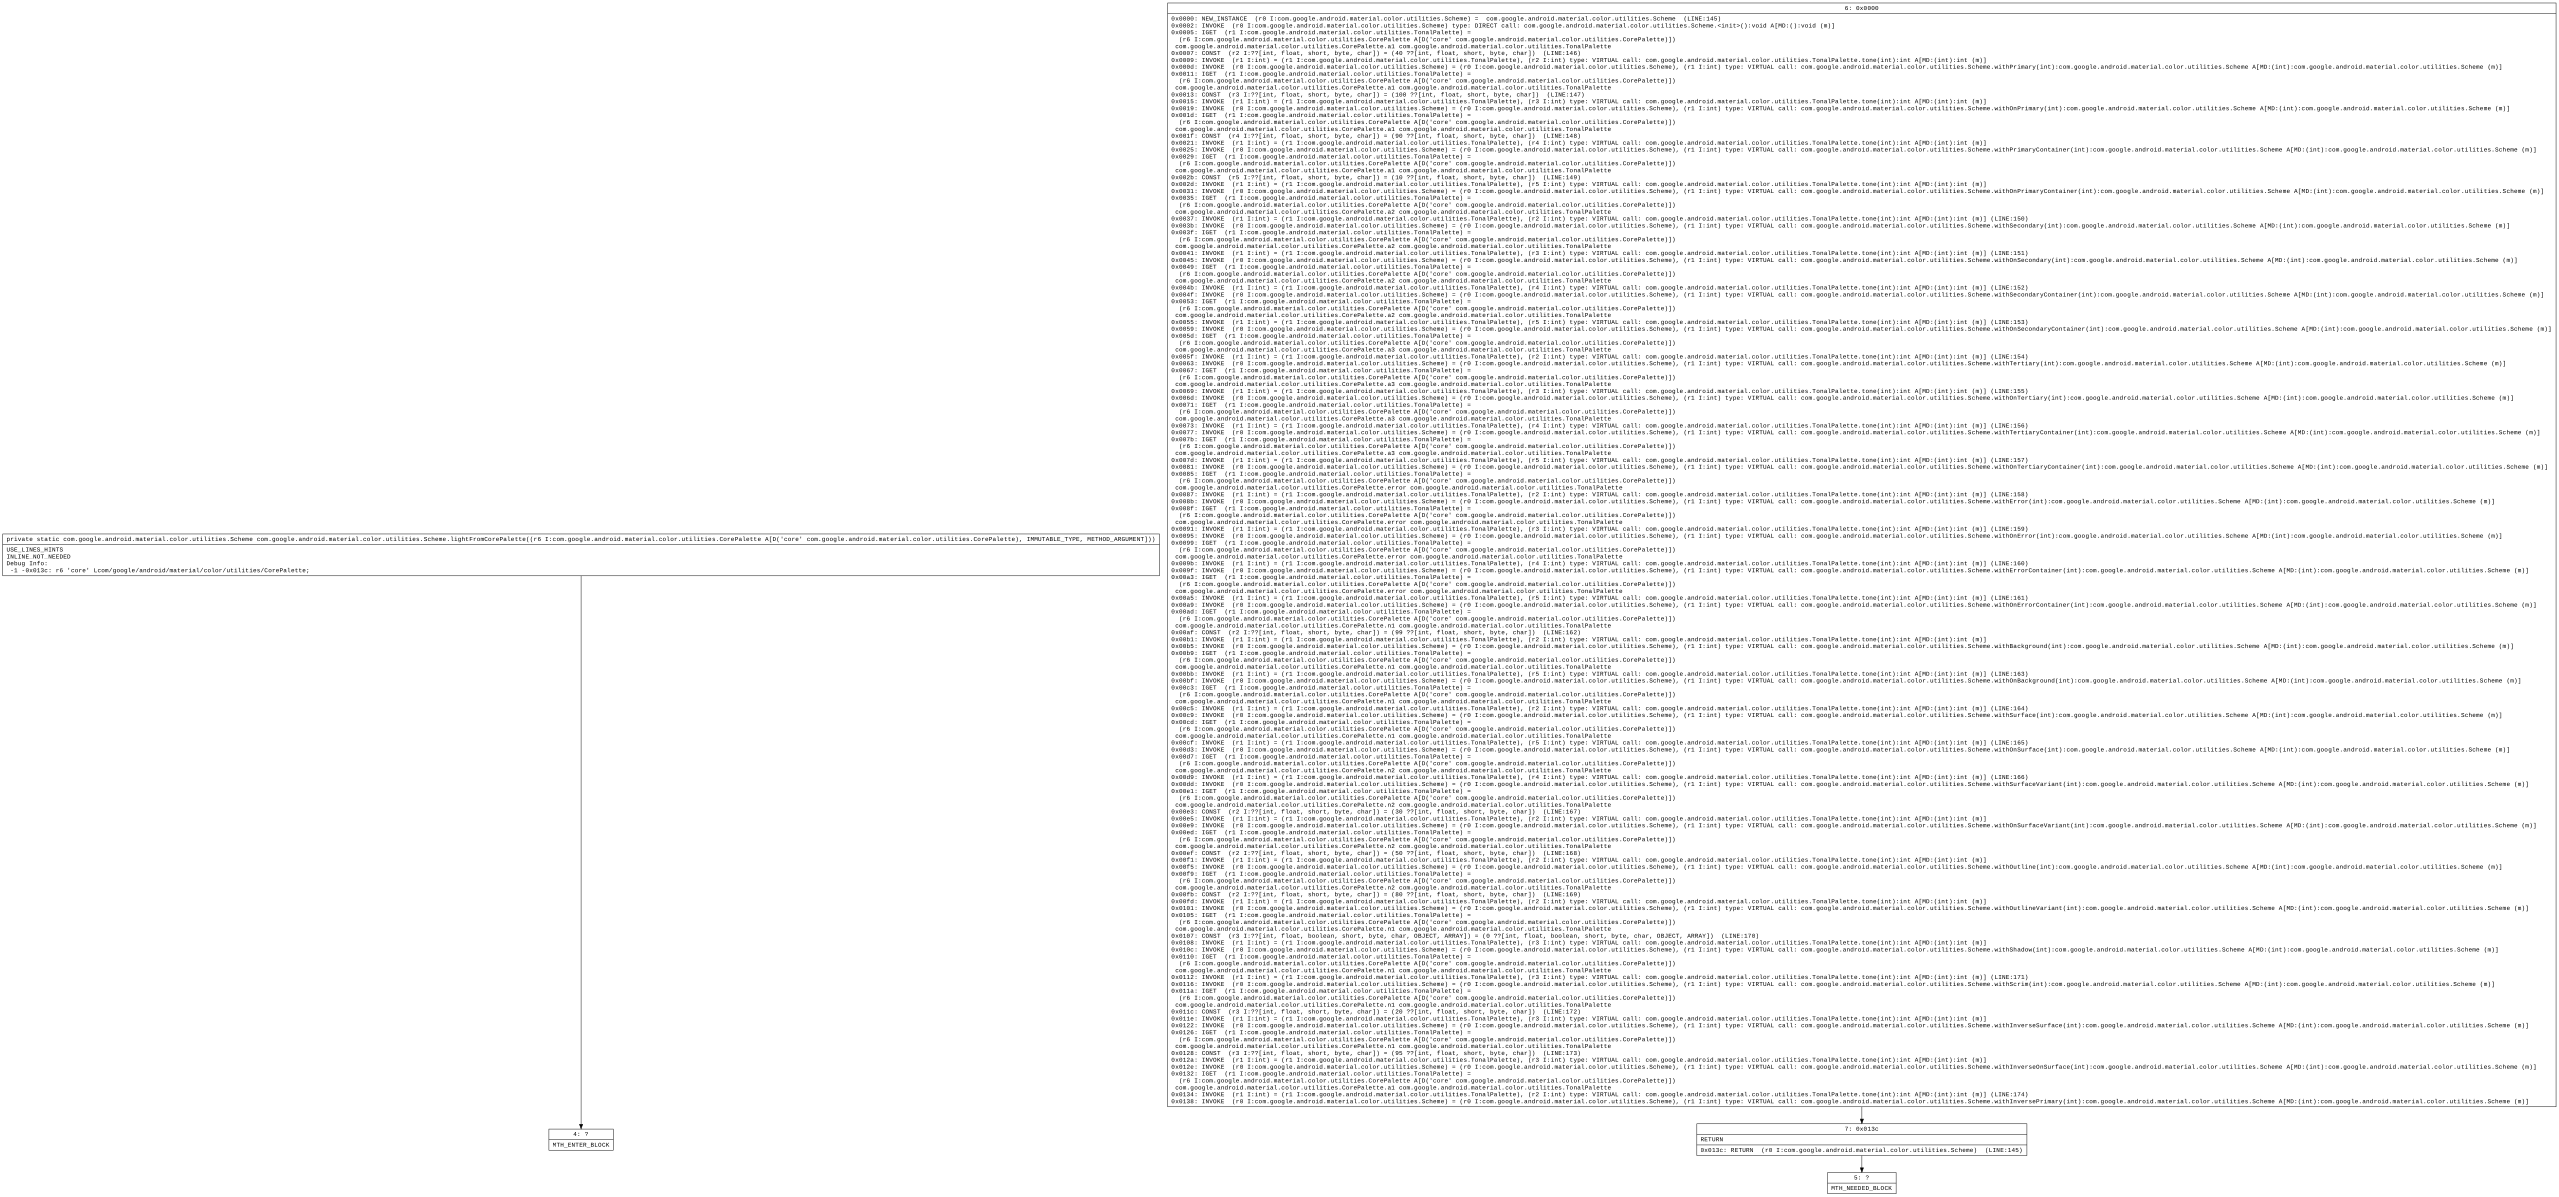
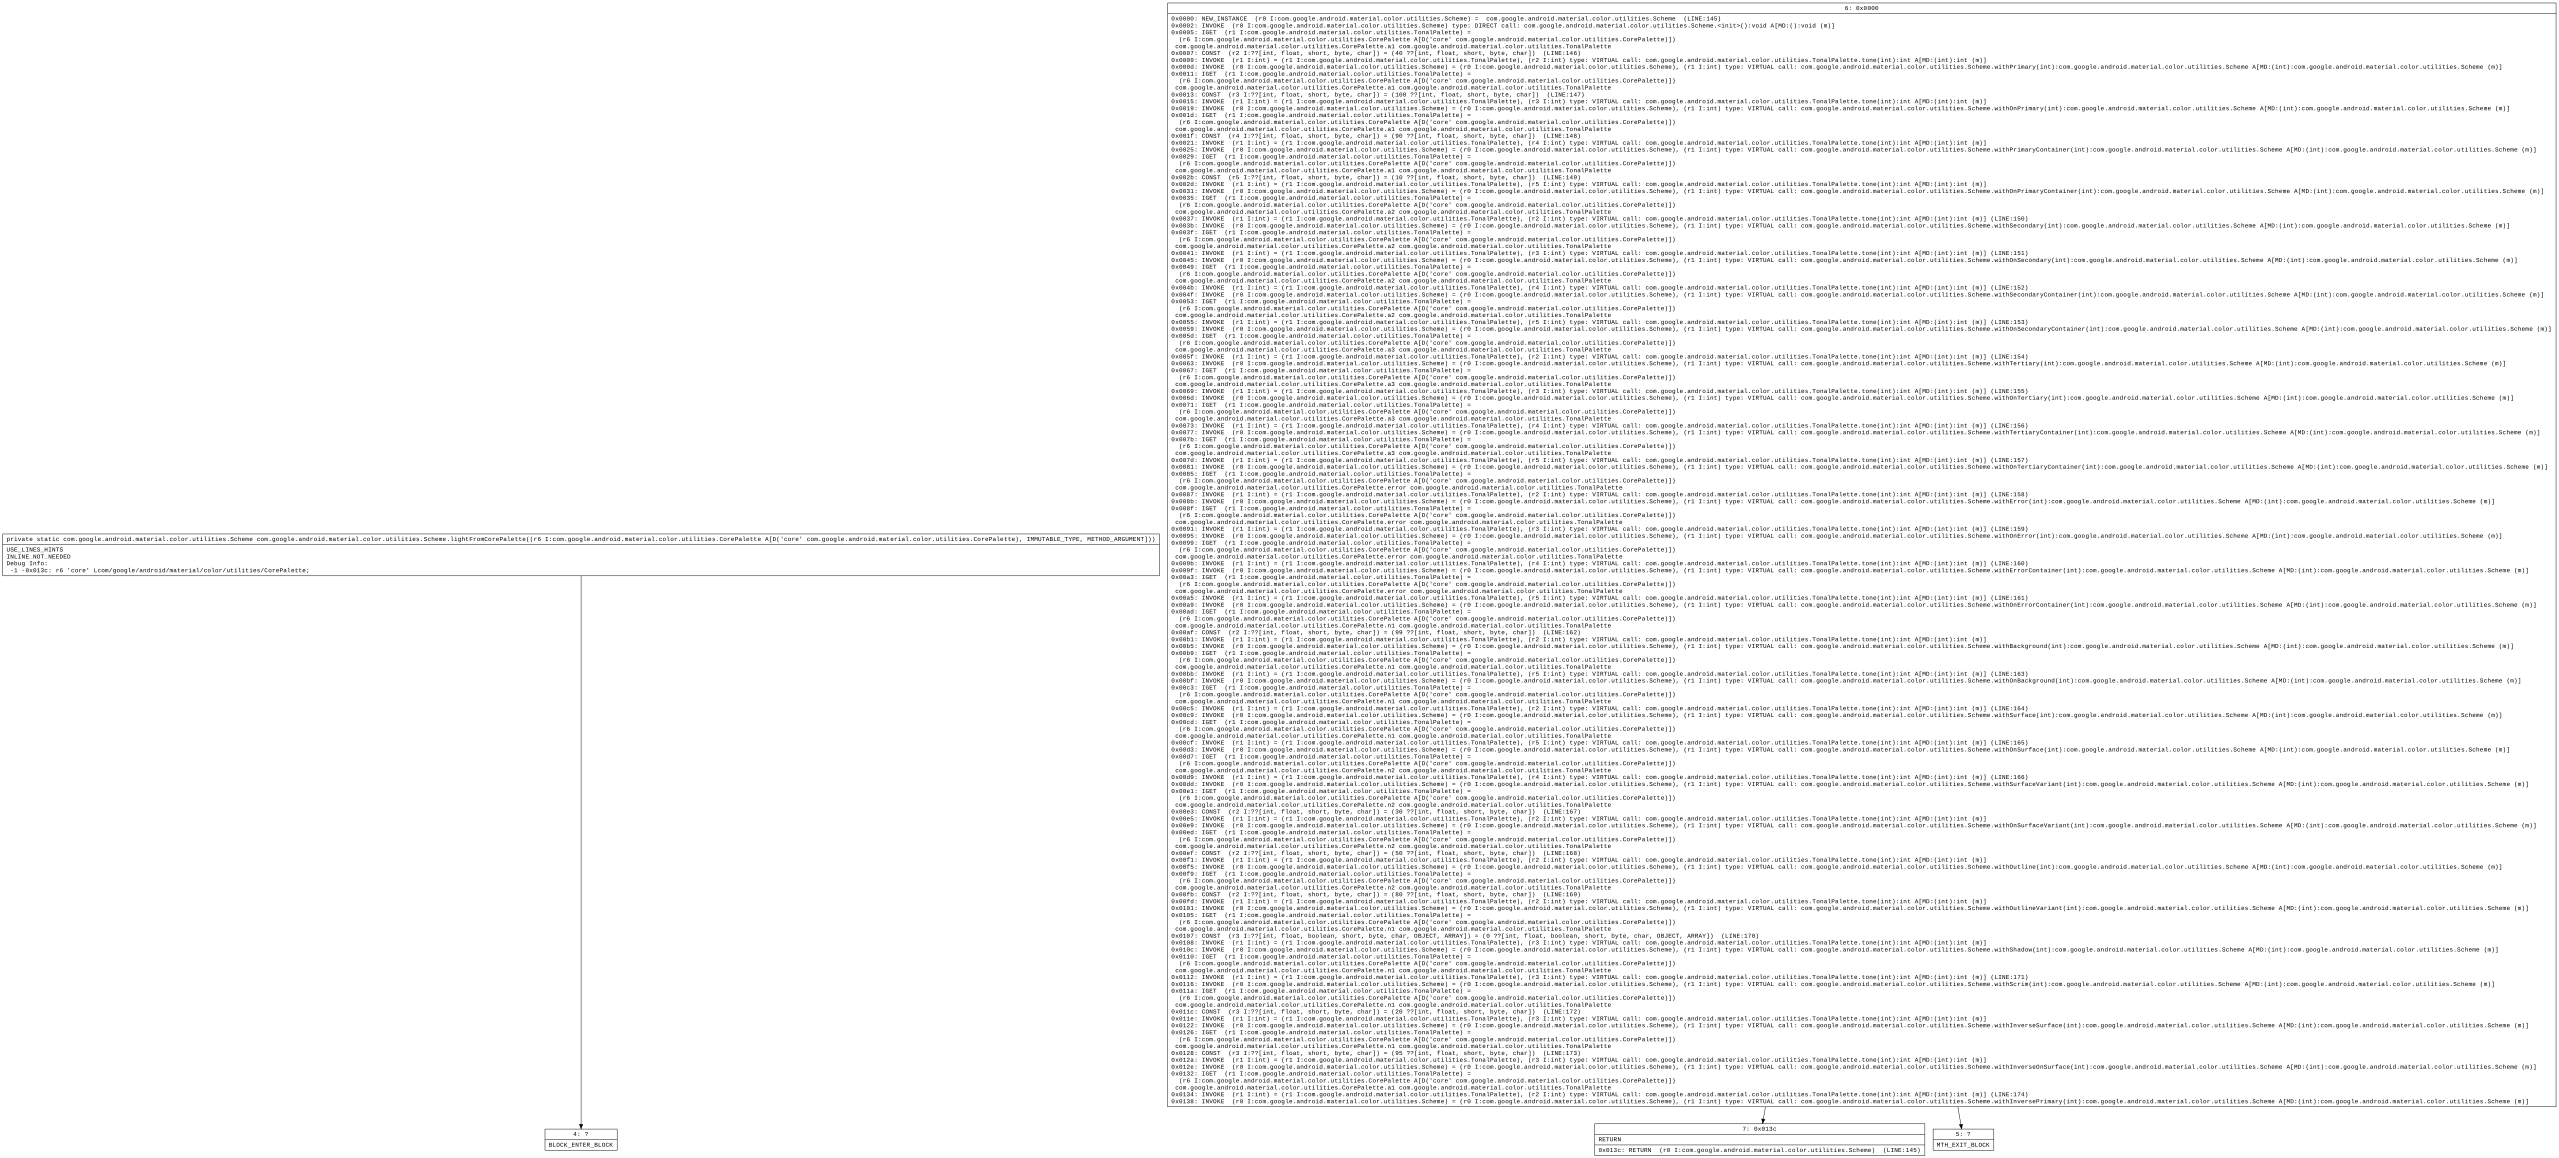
(581, 1145) -> (581, 1145)
(1862, 1162) -> (1959, 1116)
(1862, 1188) -> (1963, 1145)
